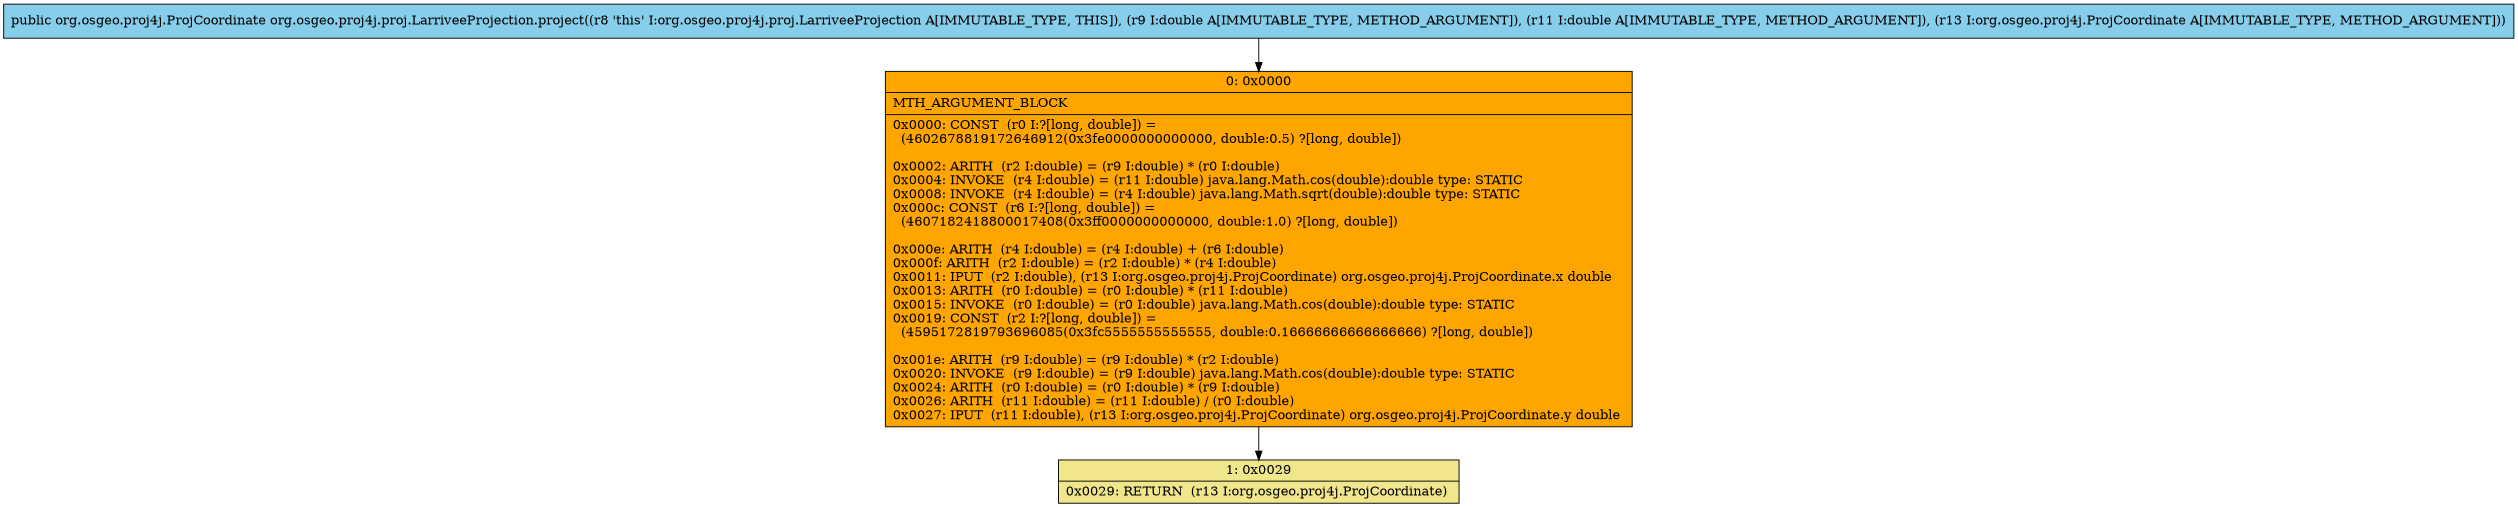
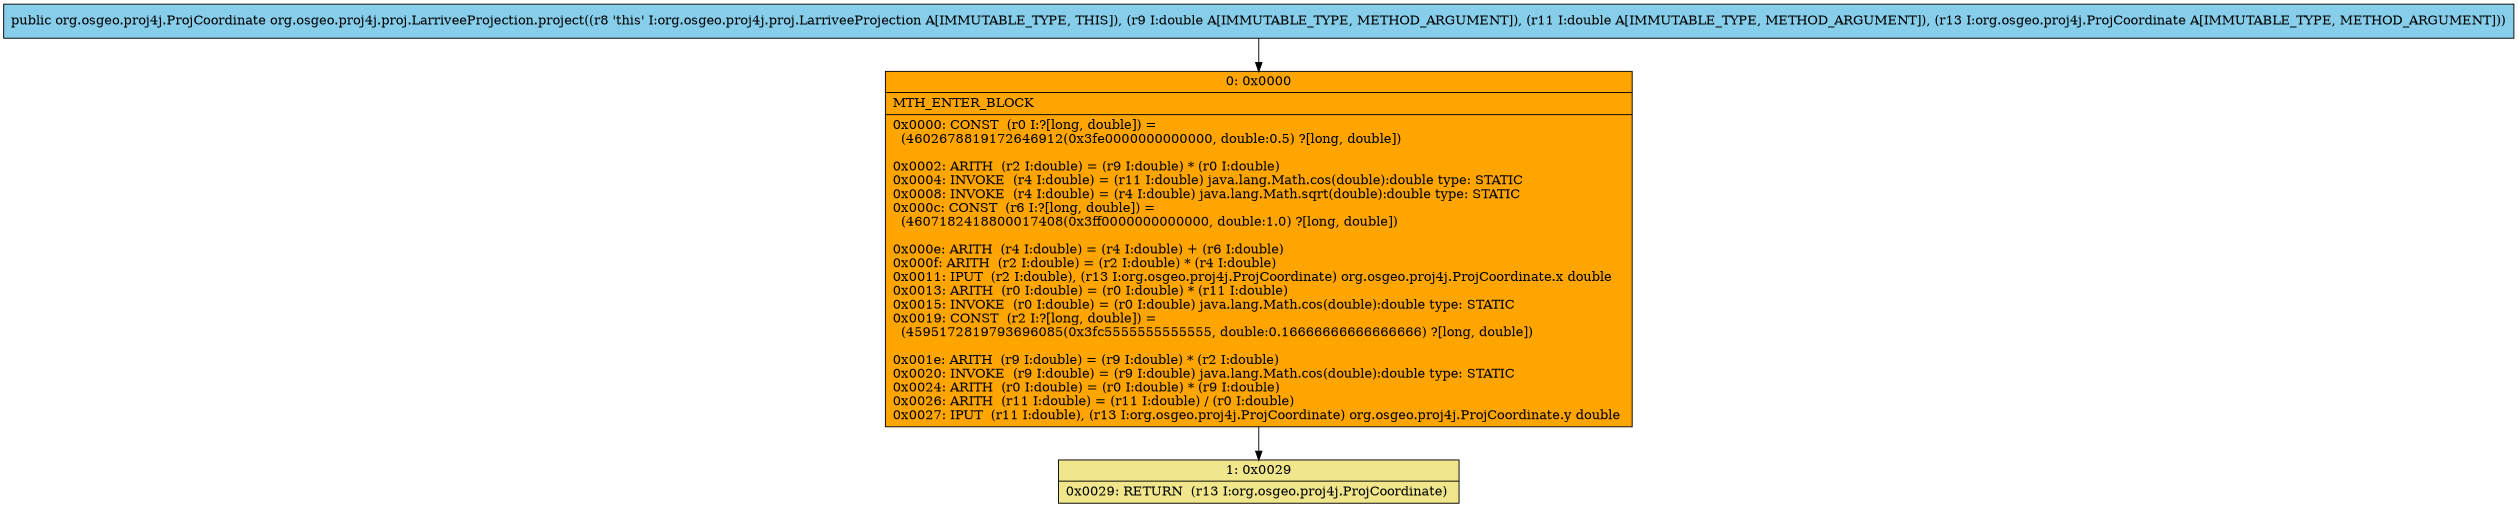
(980, 103) -> (964, 103)
